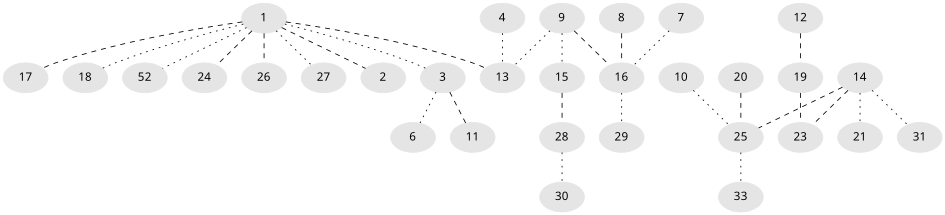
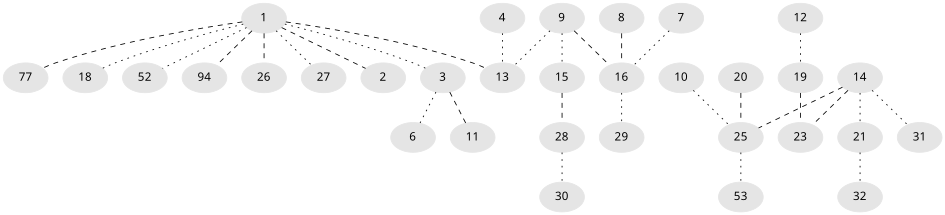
(800, 48) -> (800, 48)
(26, 78) -> (26, 78)
(204, 78) -> (204, 78)
(741, 197) -> (741, 197)
none -> (860, 197)
